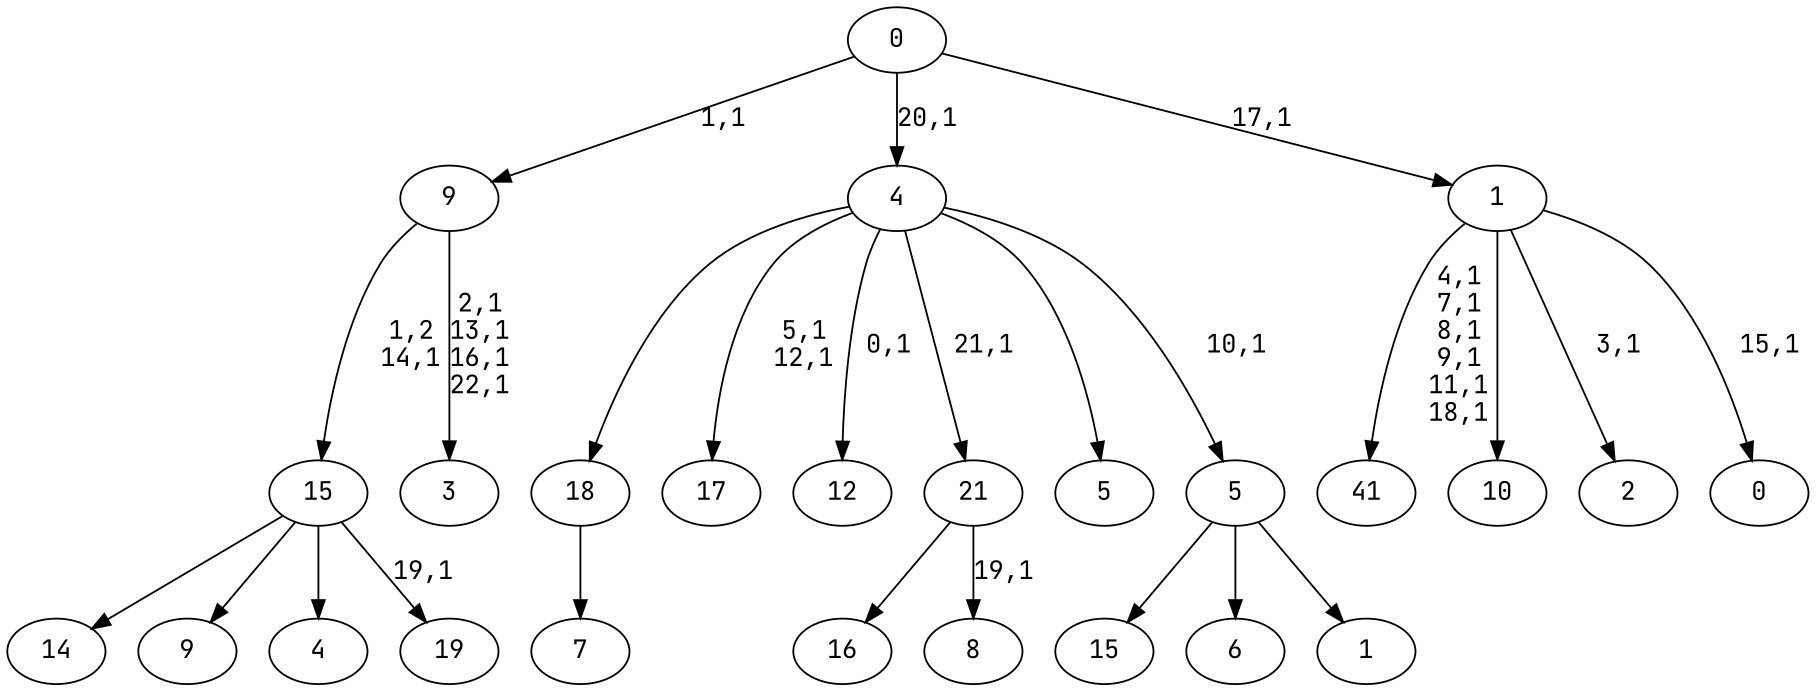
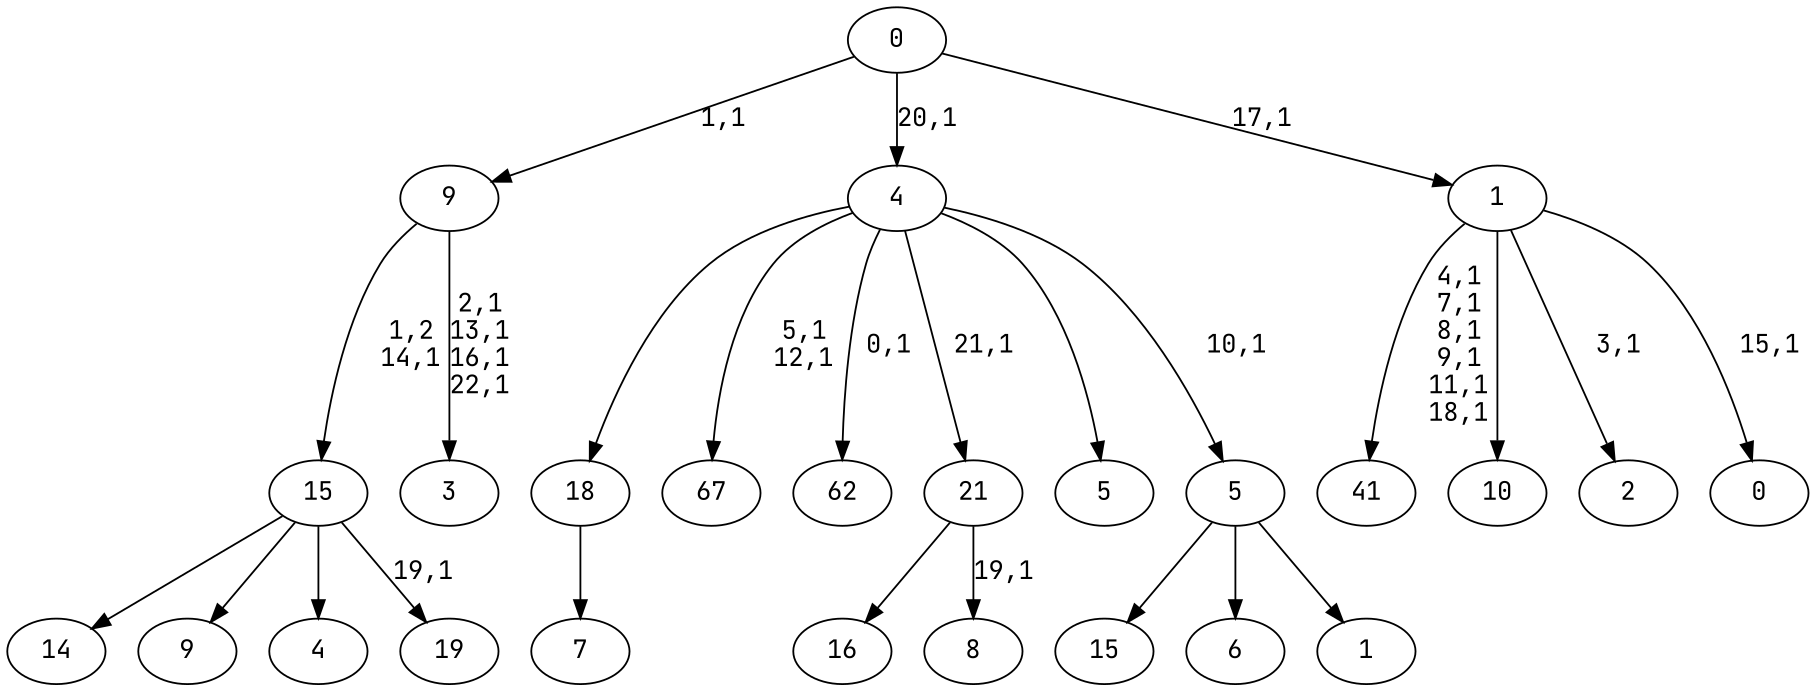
(711, 493) -> (711, 493)
(842, 493) -> (842, 493)
